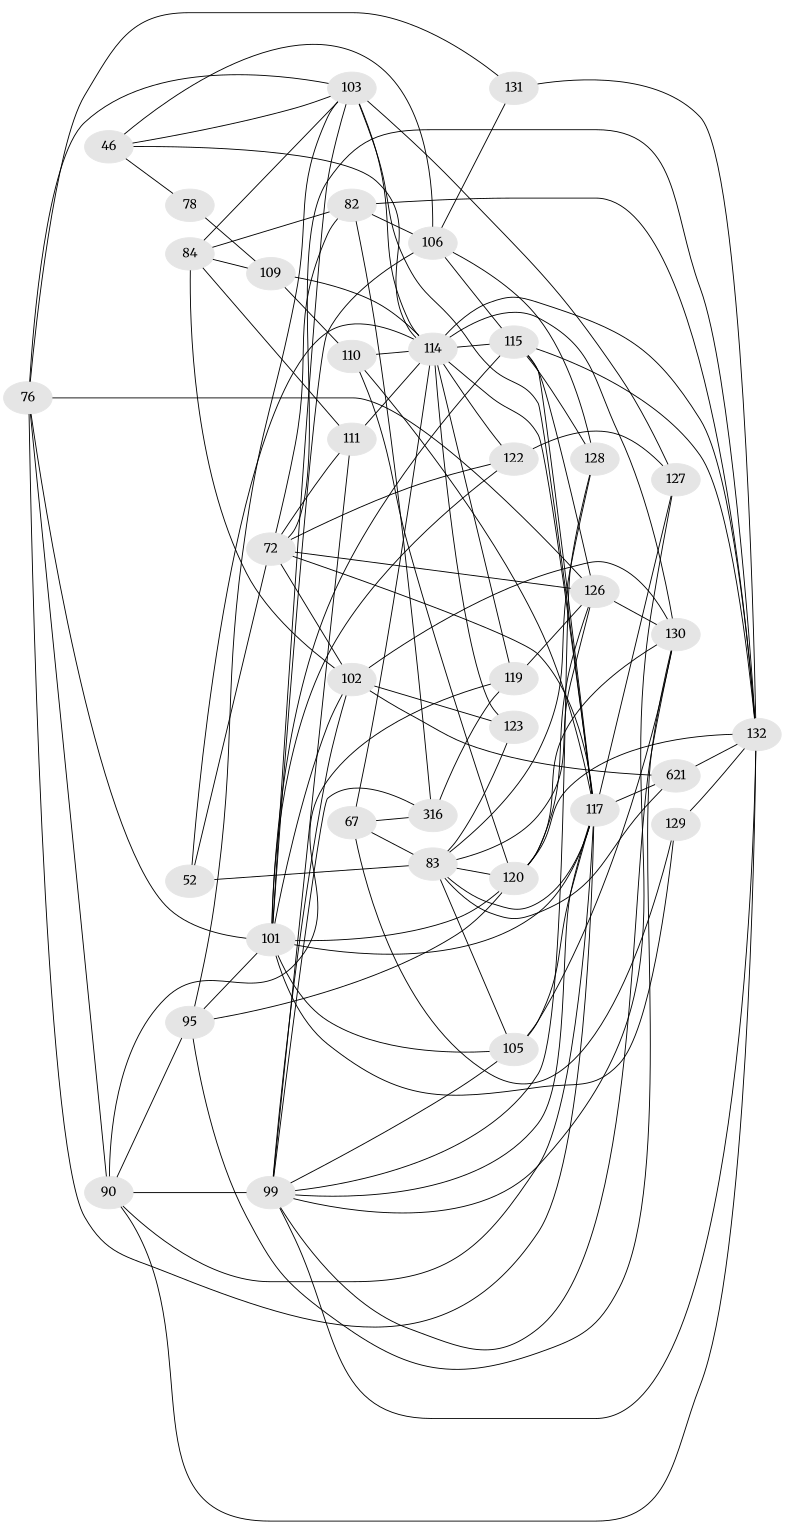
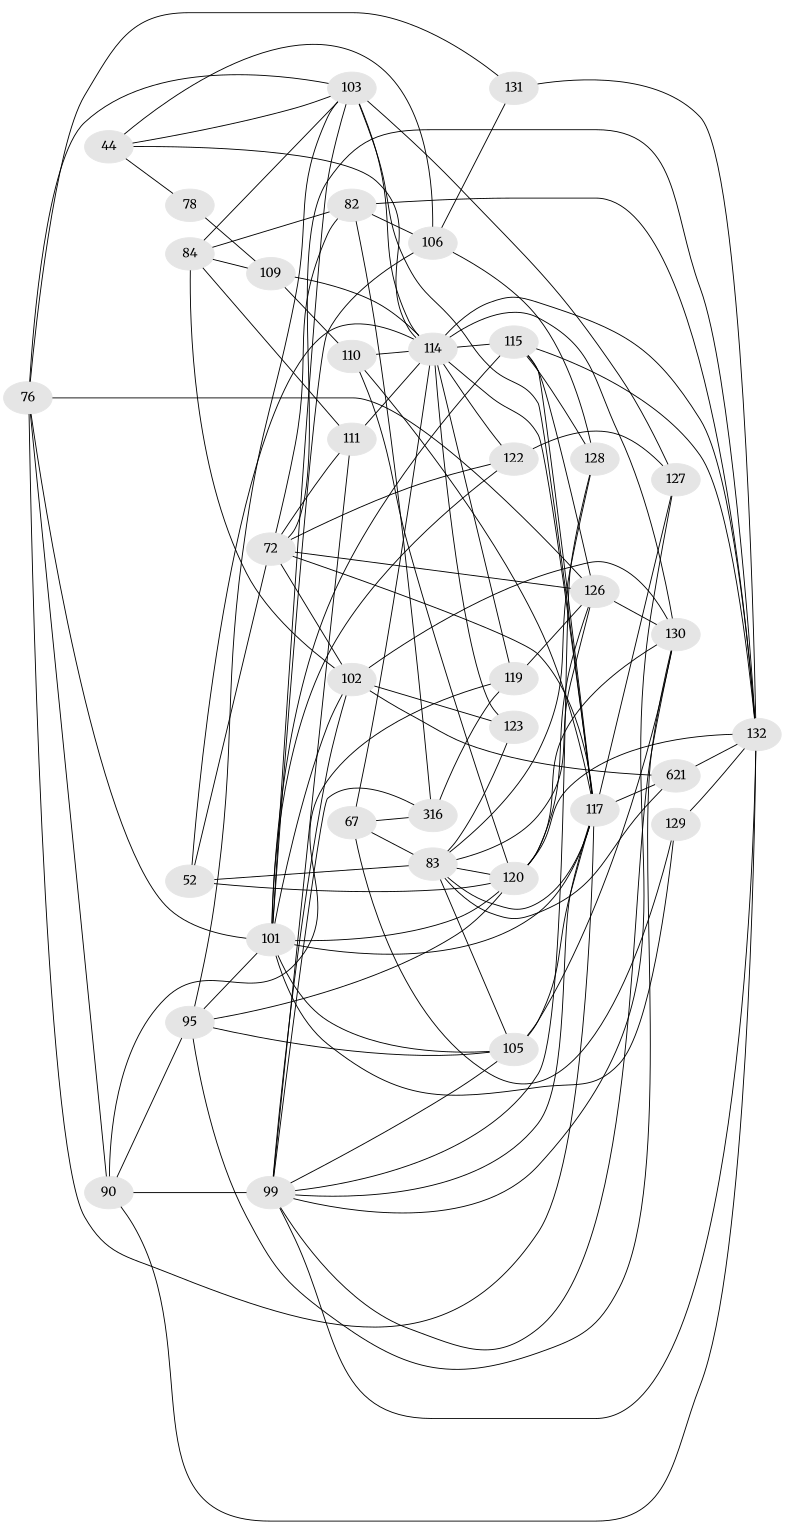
(109, 147) -> (109, 147)
(473, 293) -> none
none -> (352, 891)
none -> (351, 1051)
(497, 1221) -> none
